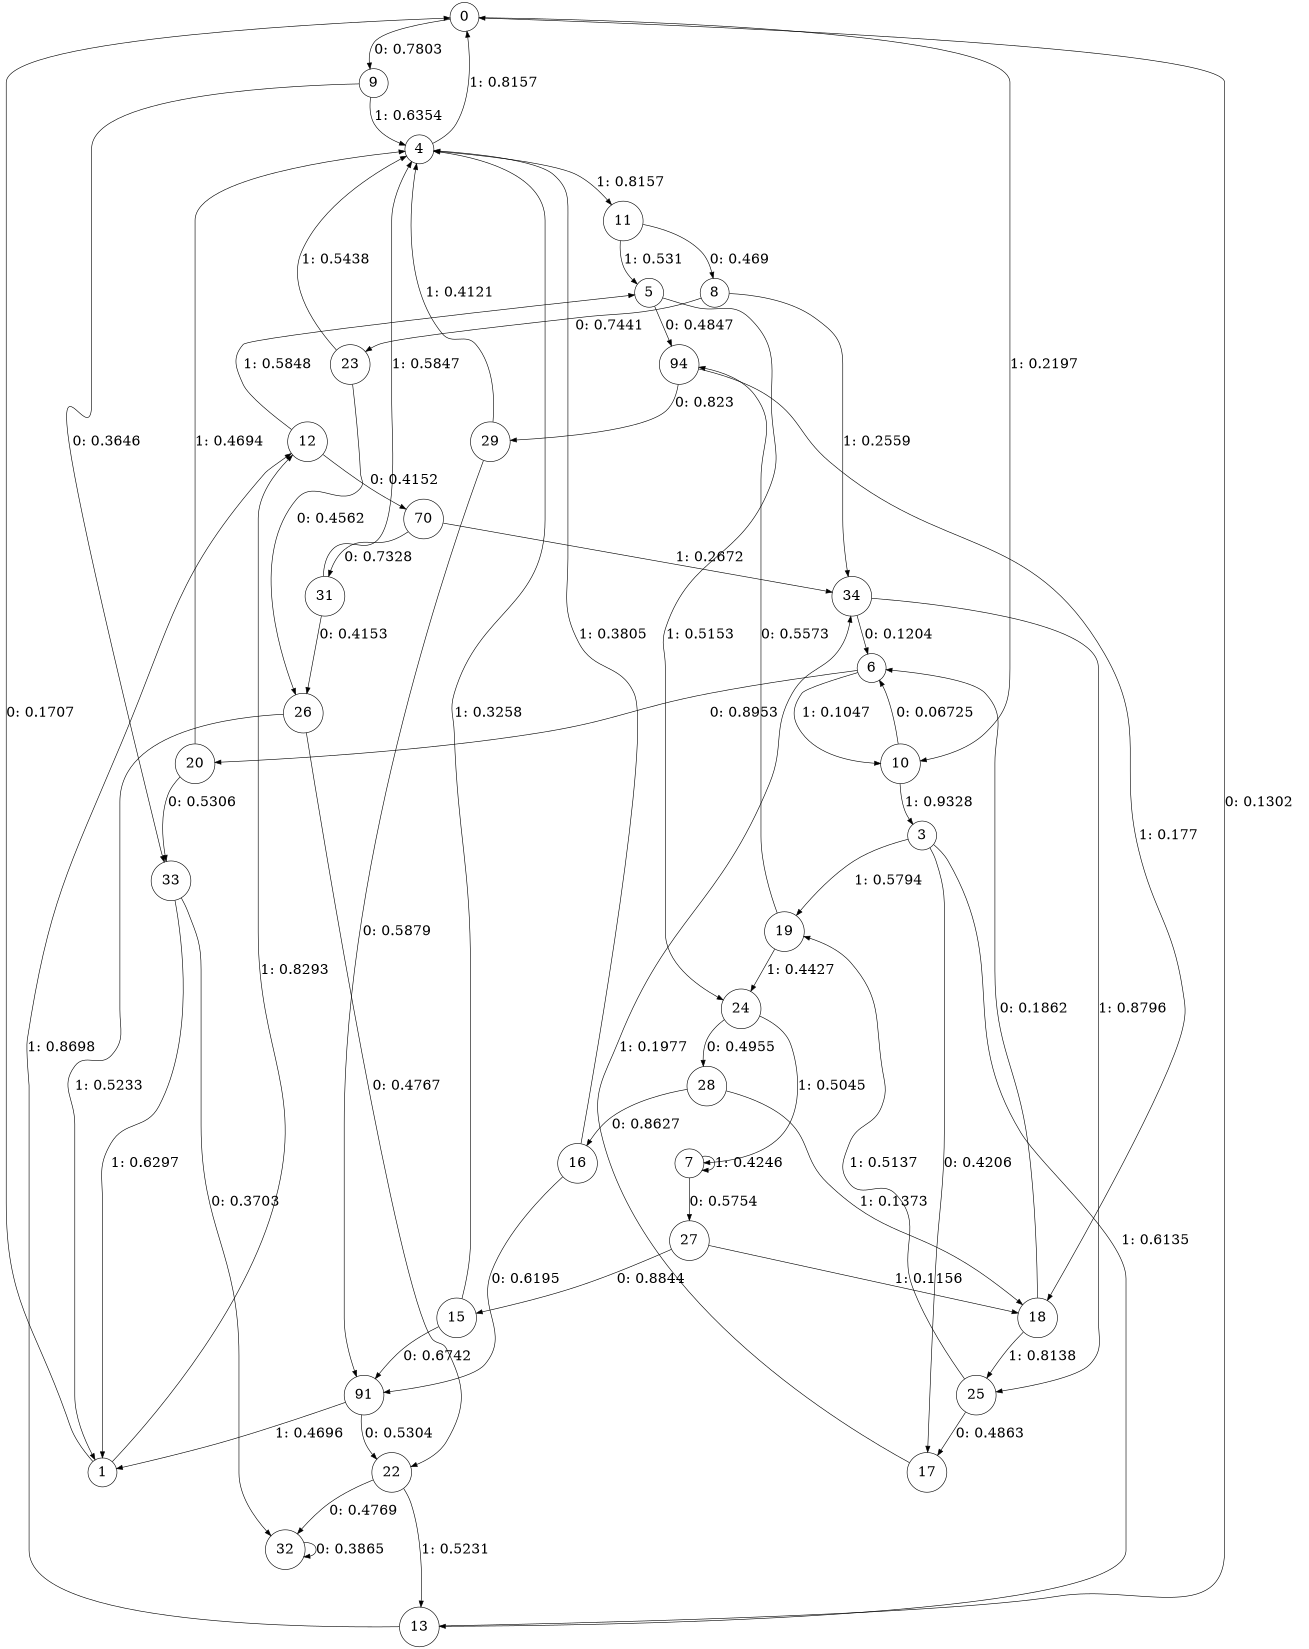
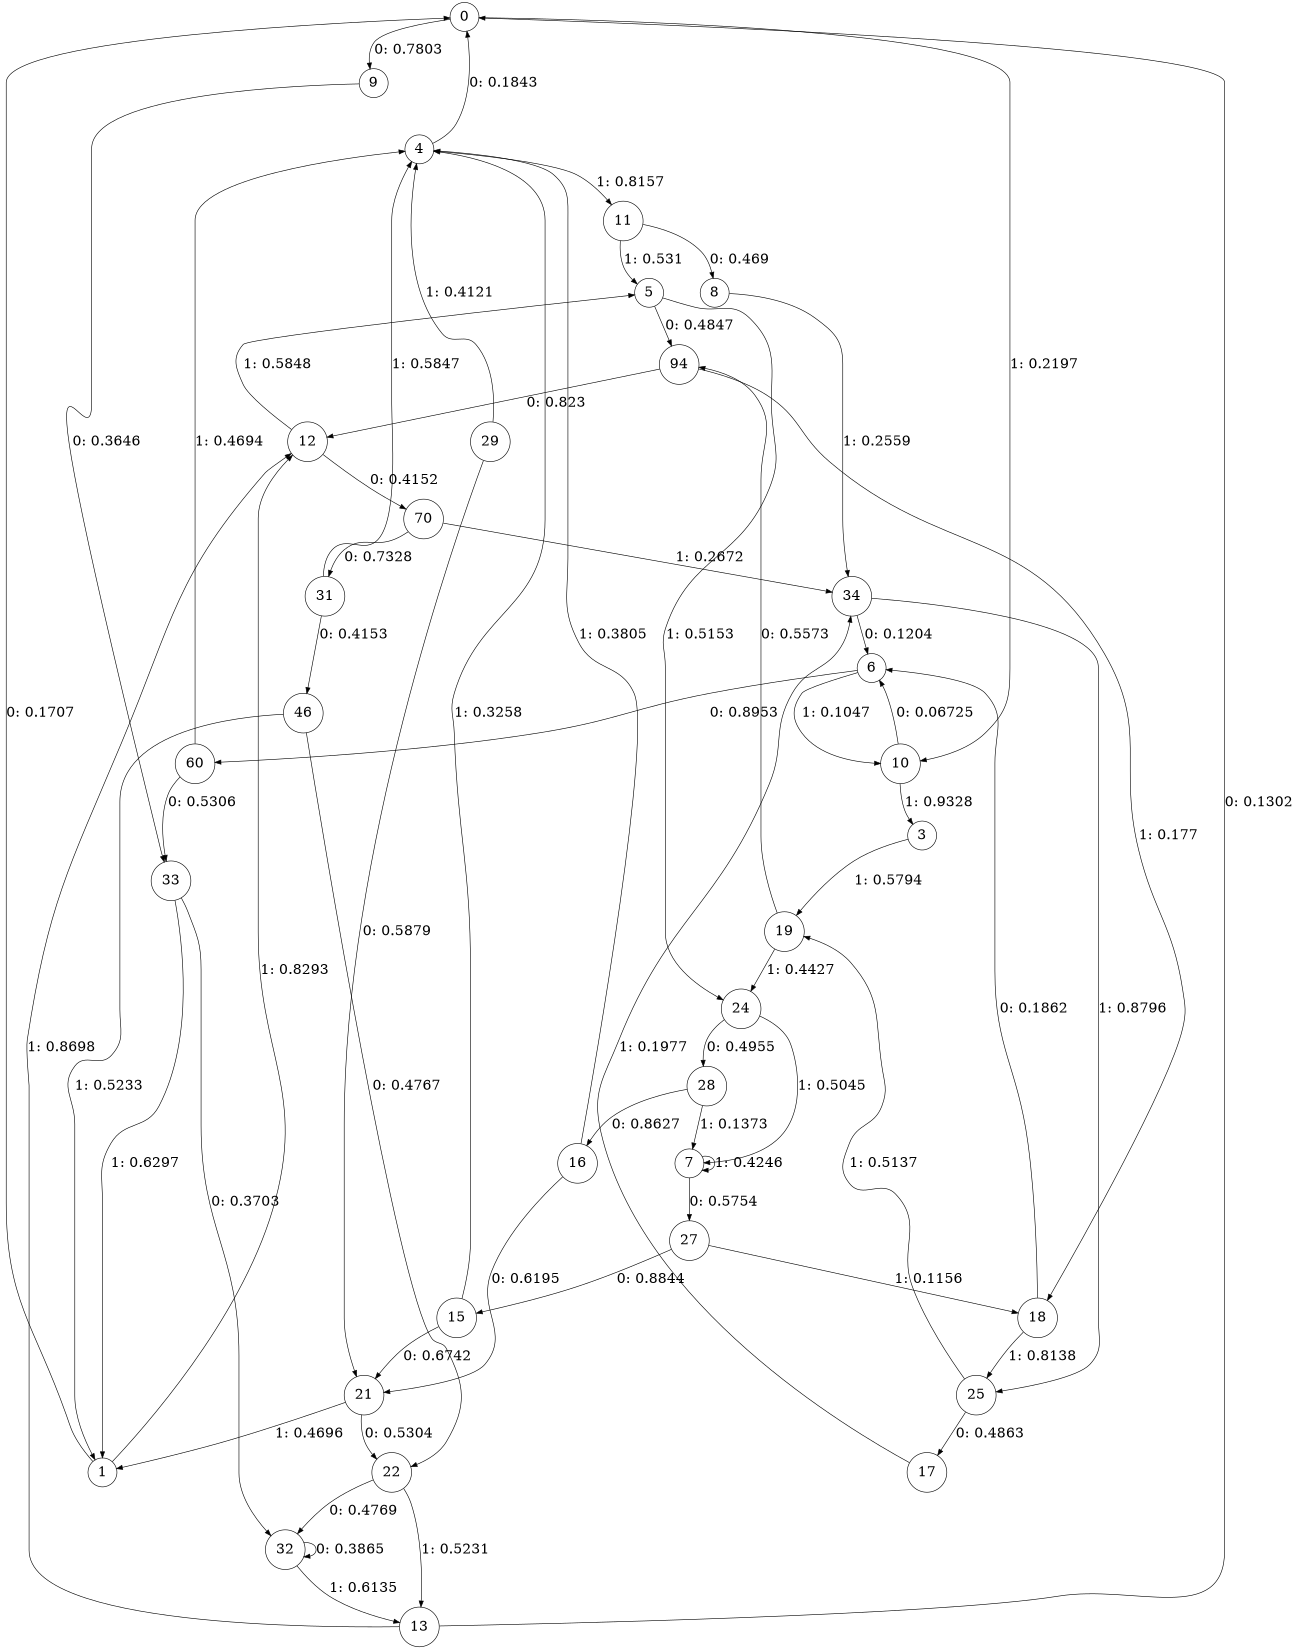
(510, 83) -> (510, 83)
(376, 126) -> none
(350, 365) -> none
(608, 430) -> (505, 401)
(303, 713) -> (303, 713)
(195, 764) -> (195, 764)
(944, 1146) -> none
(859, 1209) -> (698, 1124)
(364, 1395) -> (364, 1395)
(1126, 1517) -> (340, 1602)
